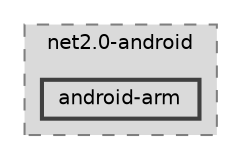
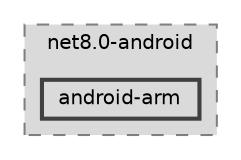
(121, 44) -> (121, 44)
